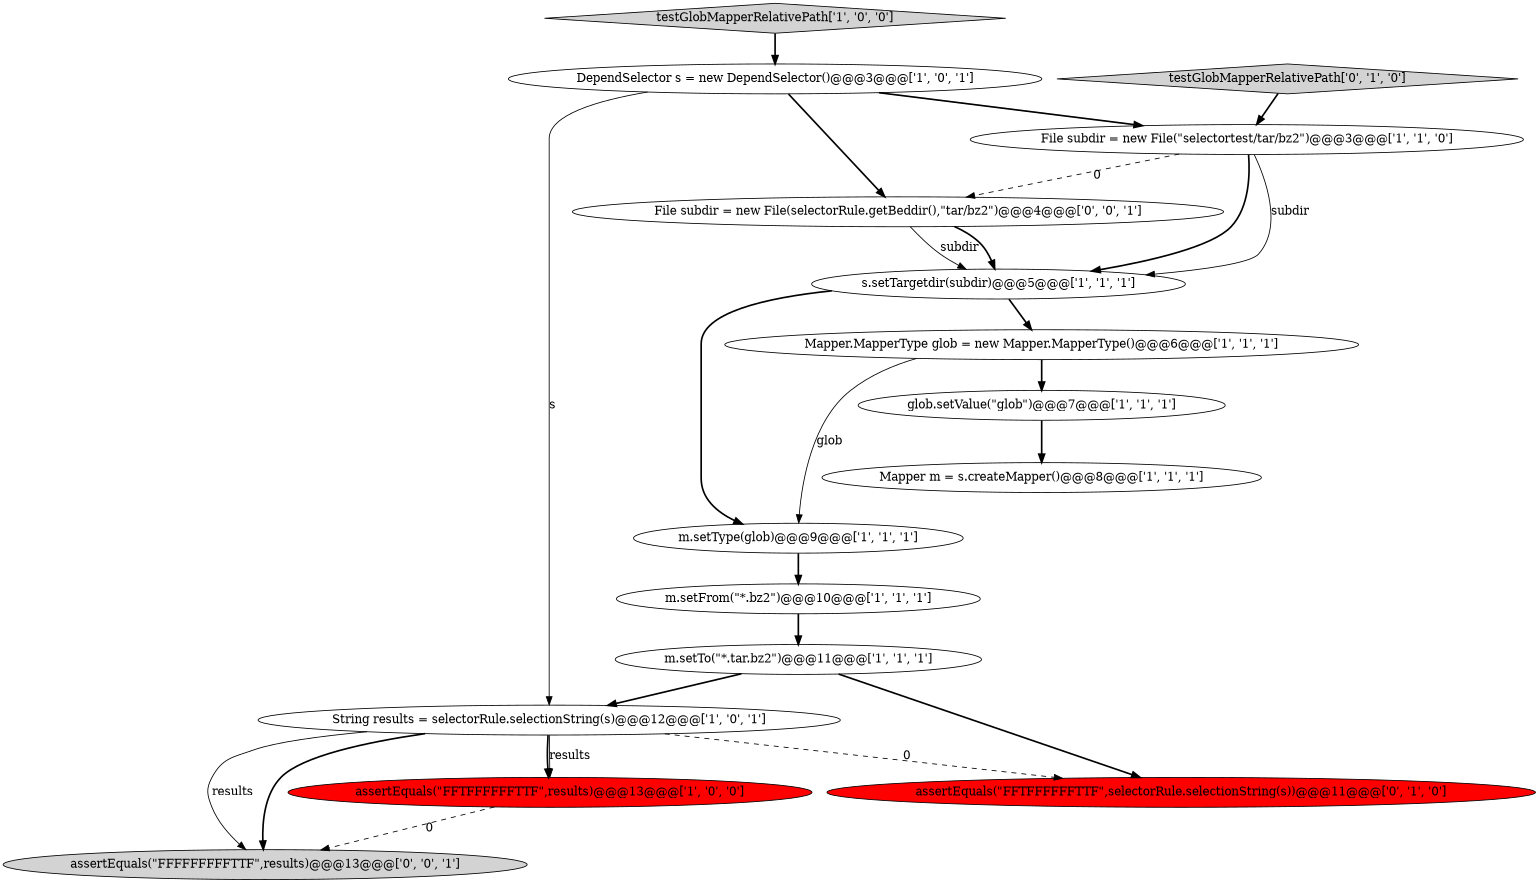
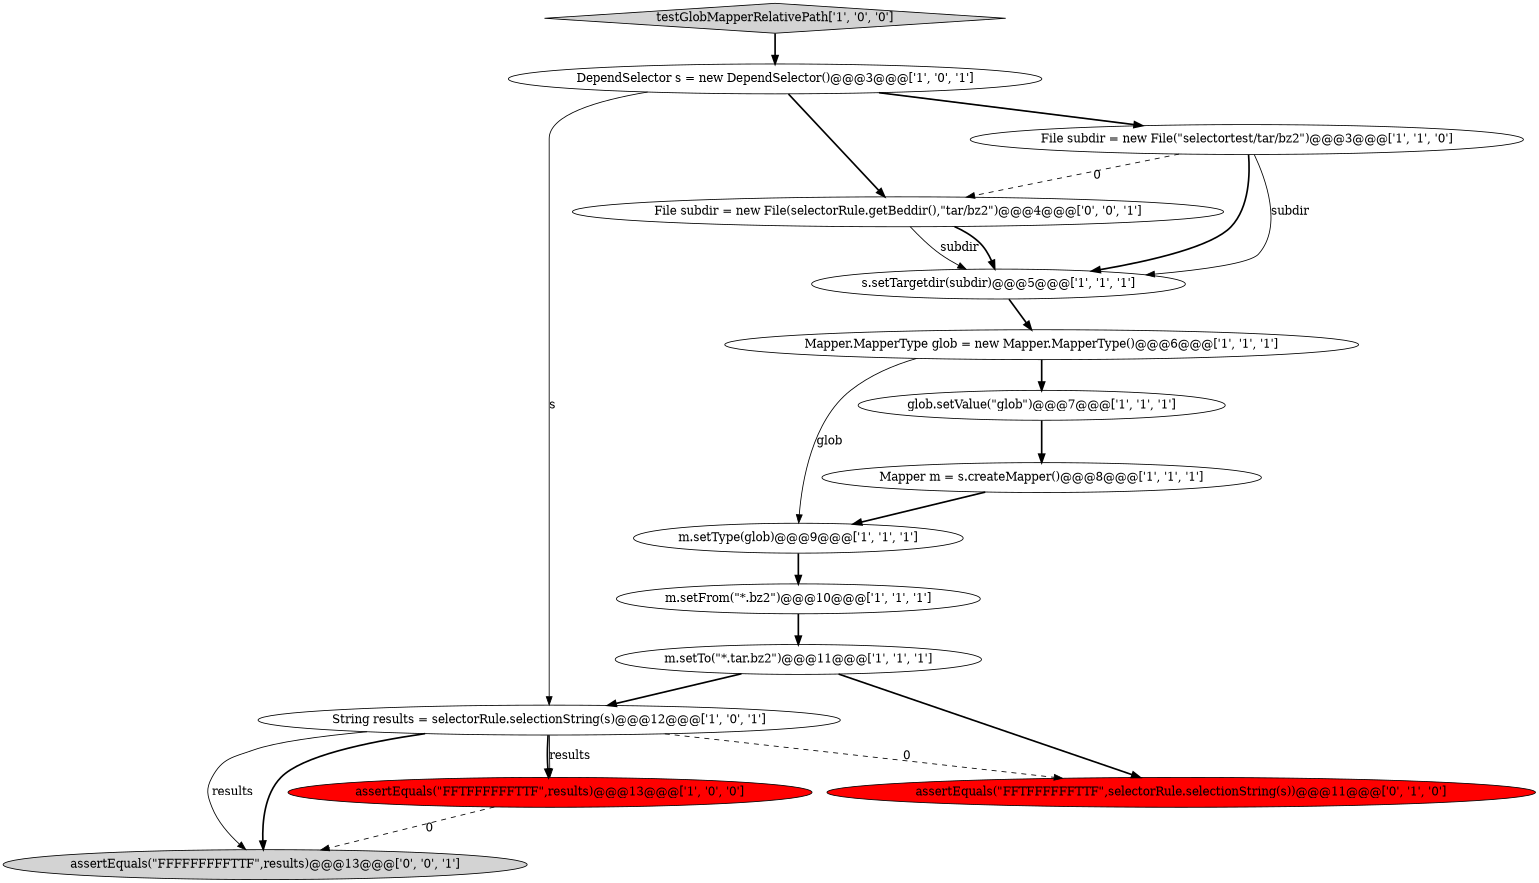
(1288, 79) -> none
(701, 365) -> (923, 507)
